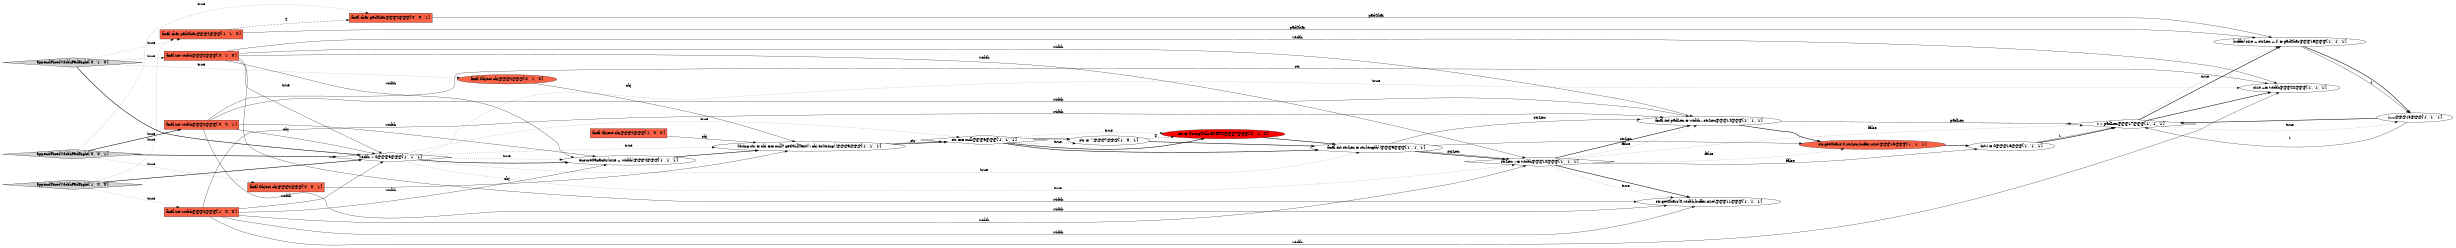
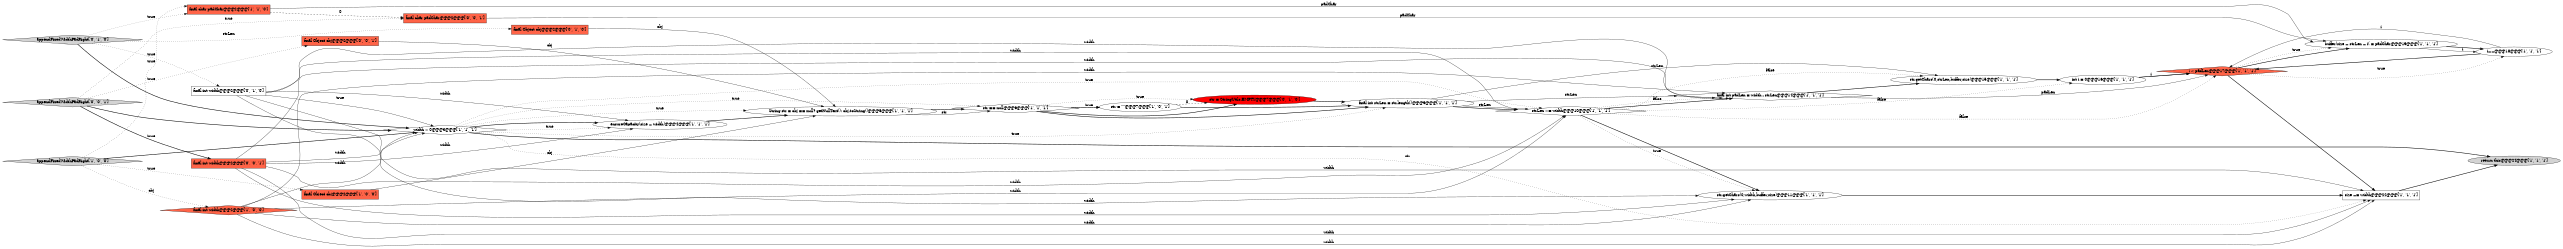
(286, 20) -> (340, 12)
(201, 56) -> (229, 91)
(201, 65) -> (229, 34)
(1297, 67) -> (1329, 233)
(507, 79) -> (550, 30)
(1376, 81) -> (1408, 156)
(2290, 88) -> (2381, 195)
(1709, 121) -> (1770, 96)
(2131, 124) -> (2222, 71)
(286, 130) -> (340, 153)
(1872, 145) -> (1964, 80)
none -> (2514, 161)
(1784, 163) -> (1854, 104)
none -> (199, 177)
none -> (918, 186)
none -> (2091, 195)
(422, 197) -> none
(151, 199) -> (151, 191)
(201, 212) -> (229, 210)
